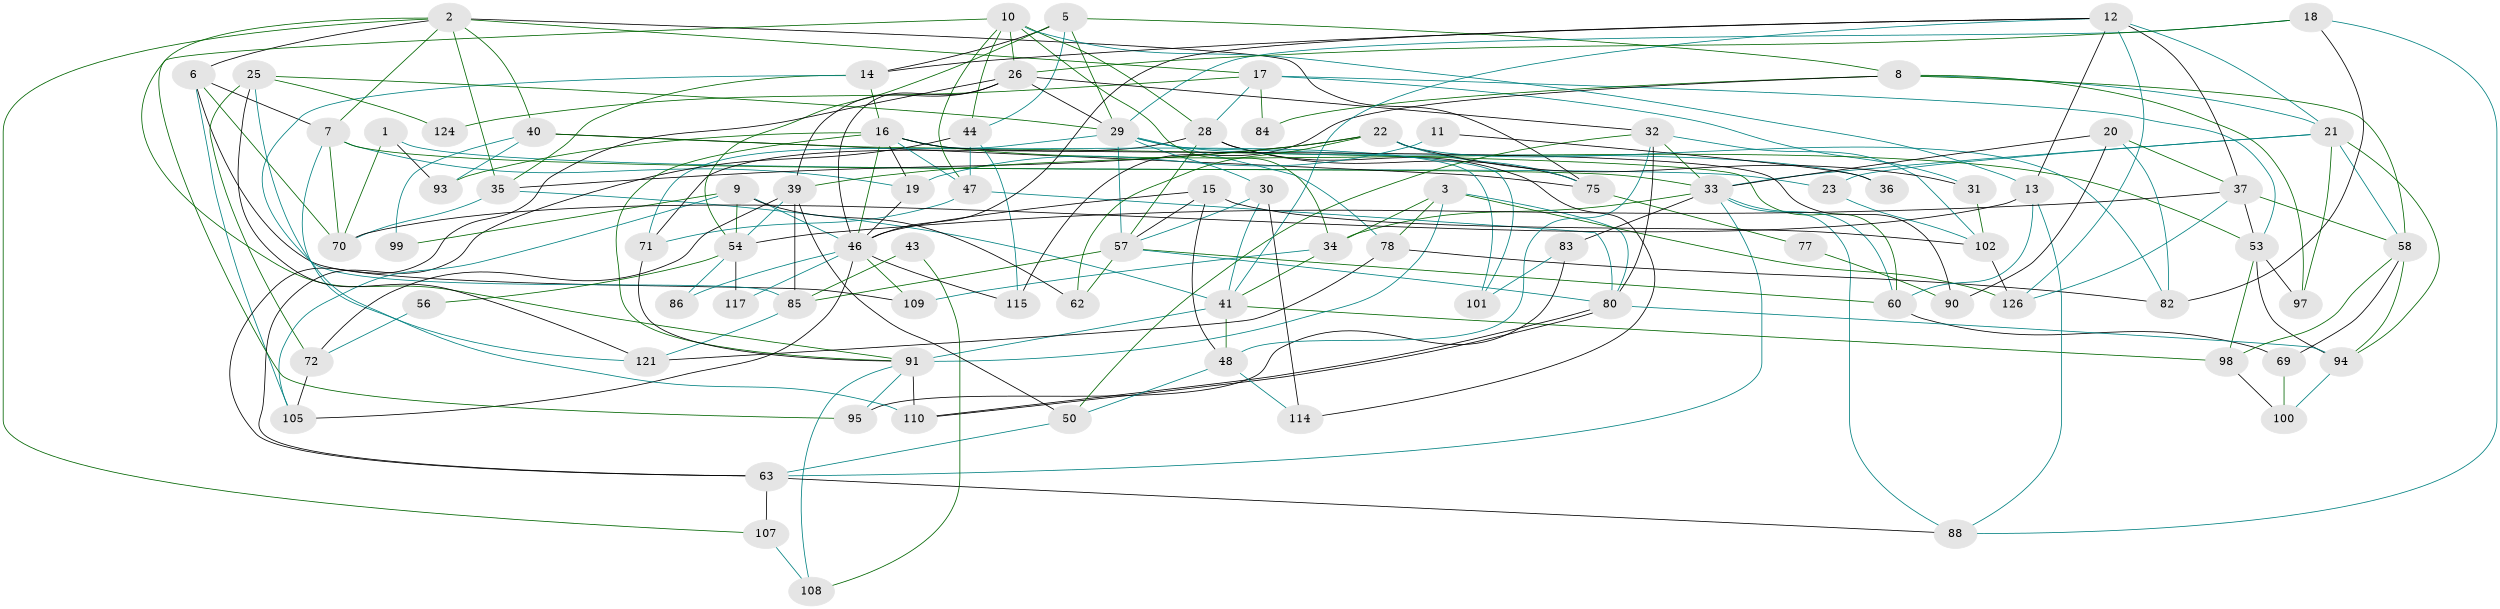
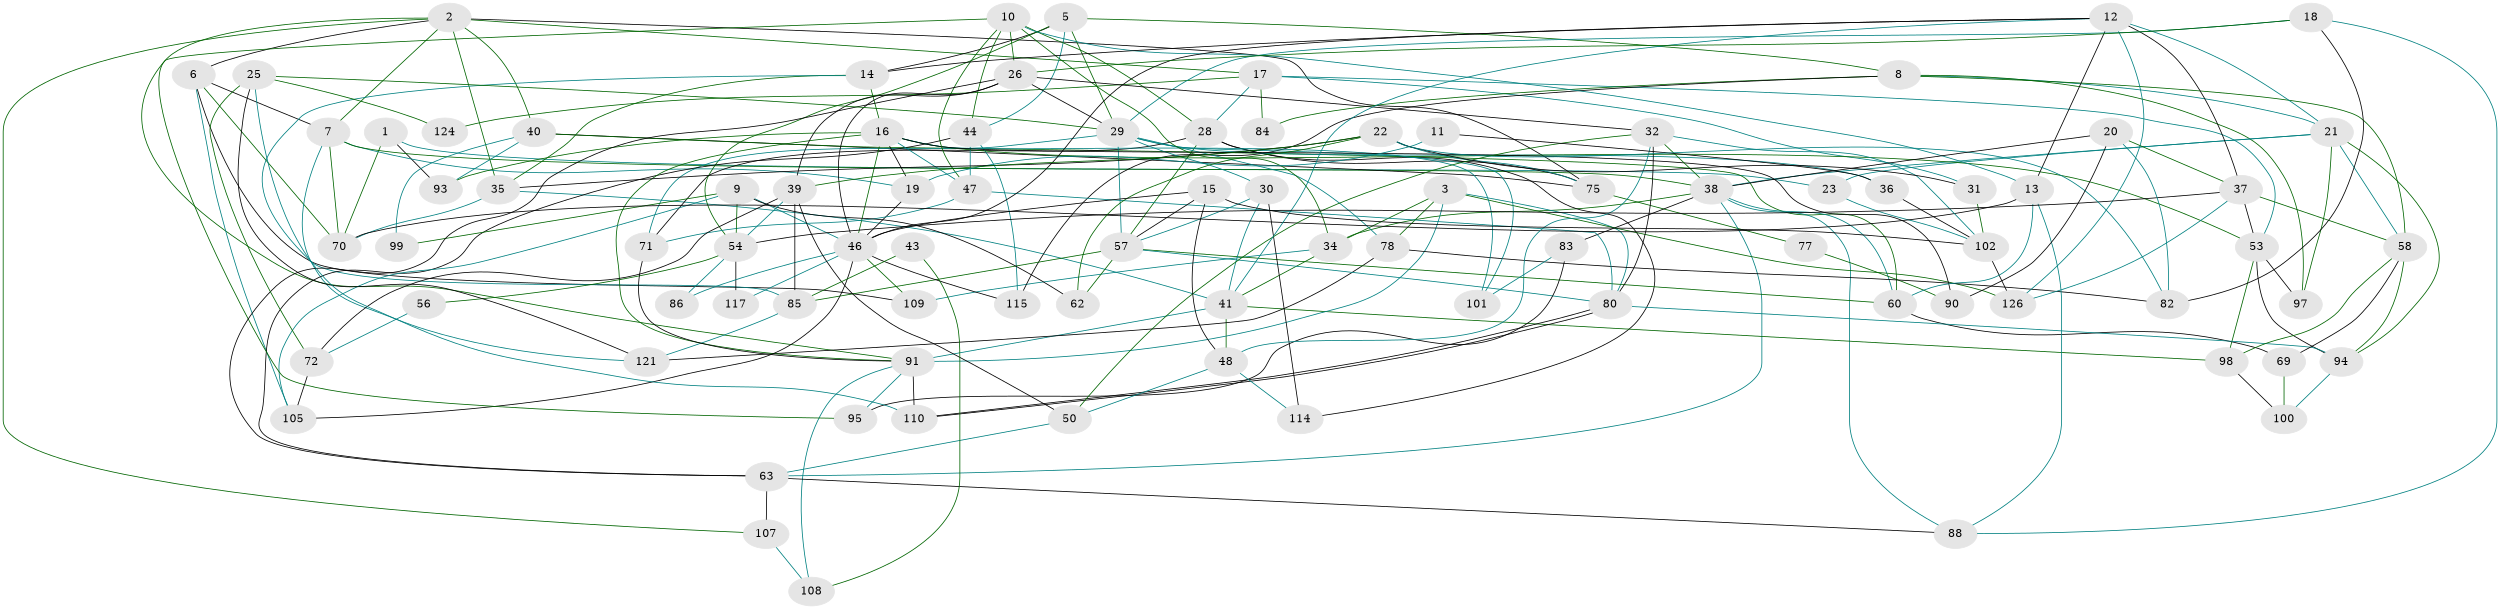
(1712, 190) -> (1712, 190)
none -> (1936, 218)
